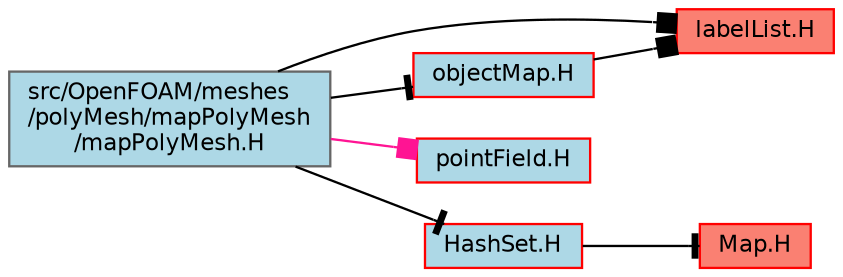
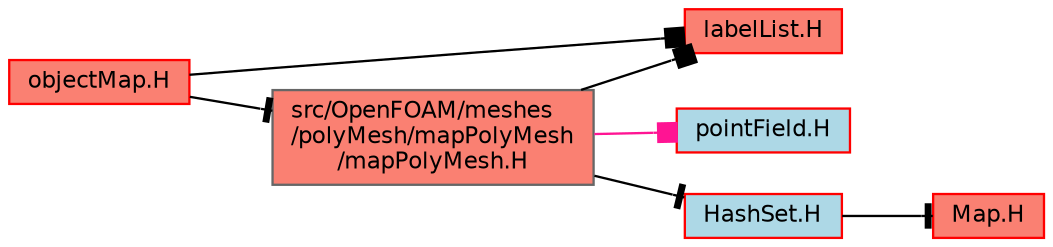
(504, 75) -> (99, 82)
(366, 93) -> (225, 103)
(170, 119) -> (433, 137)
